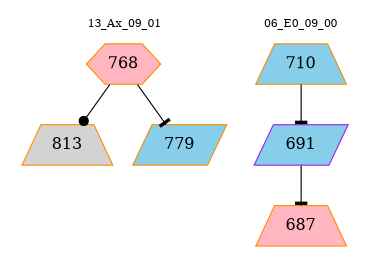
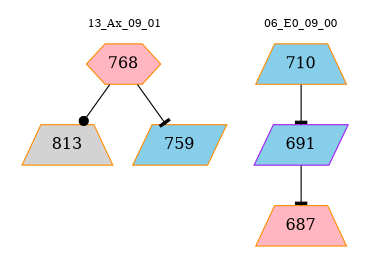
(180, 145) -> (180, 145)
